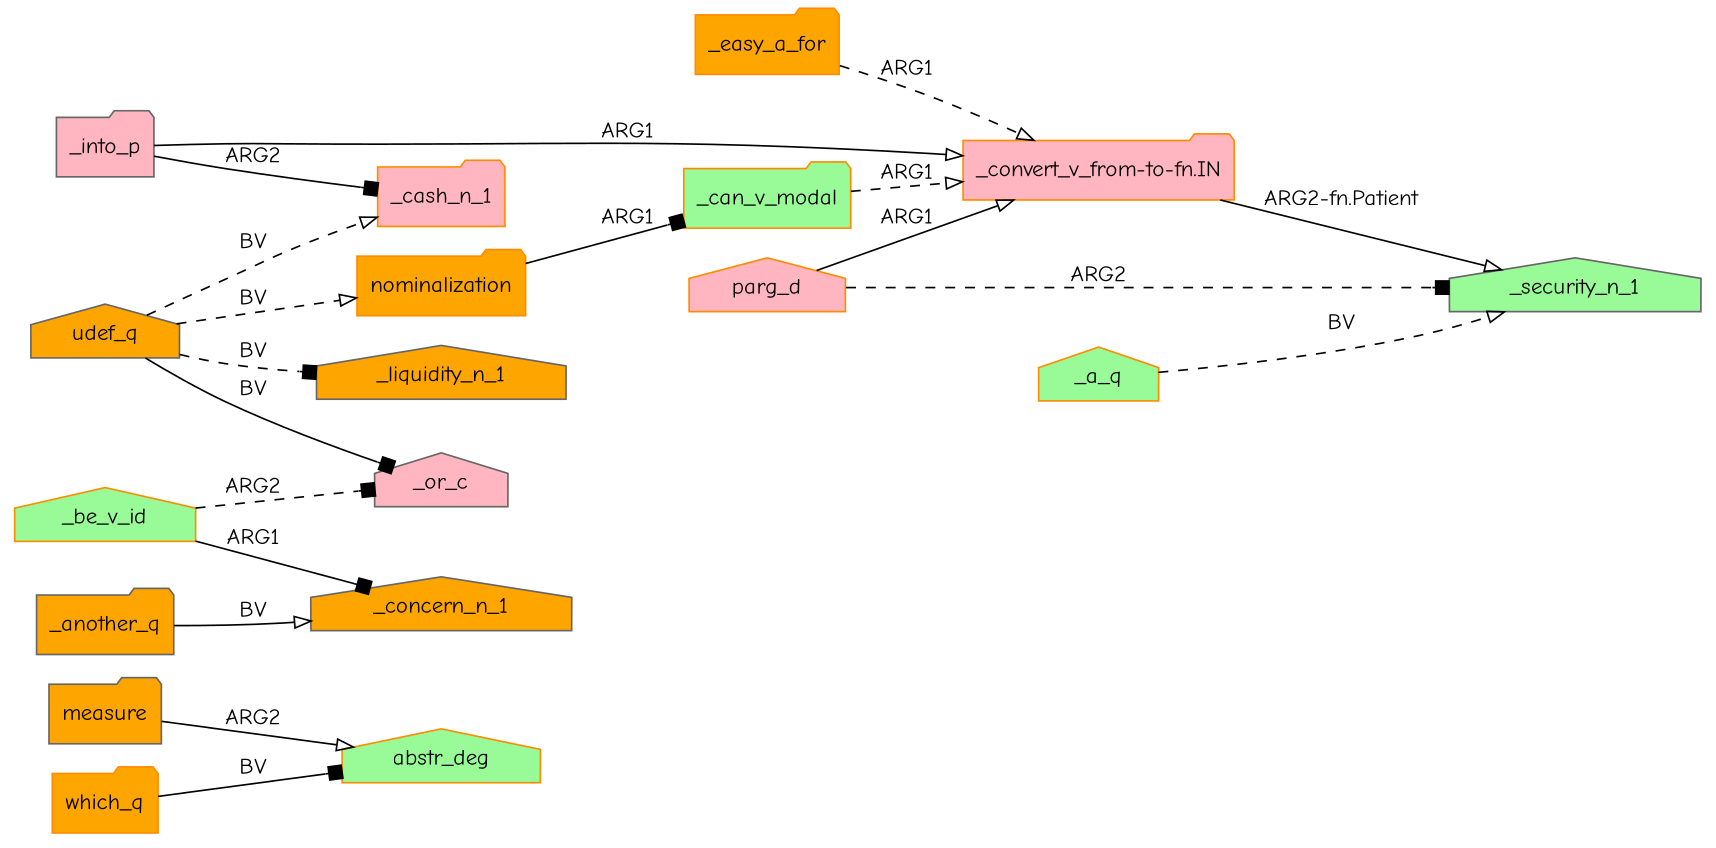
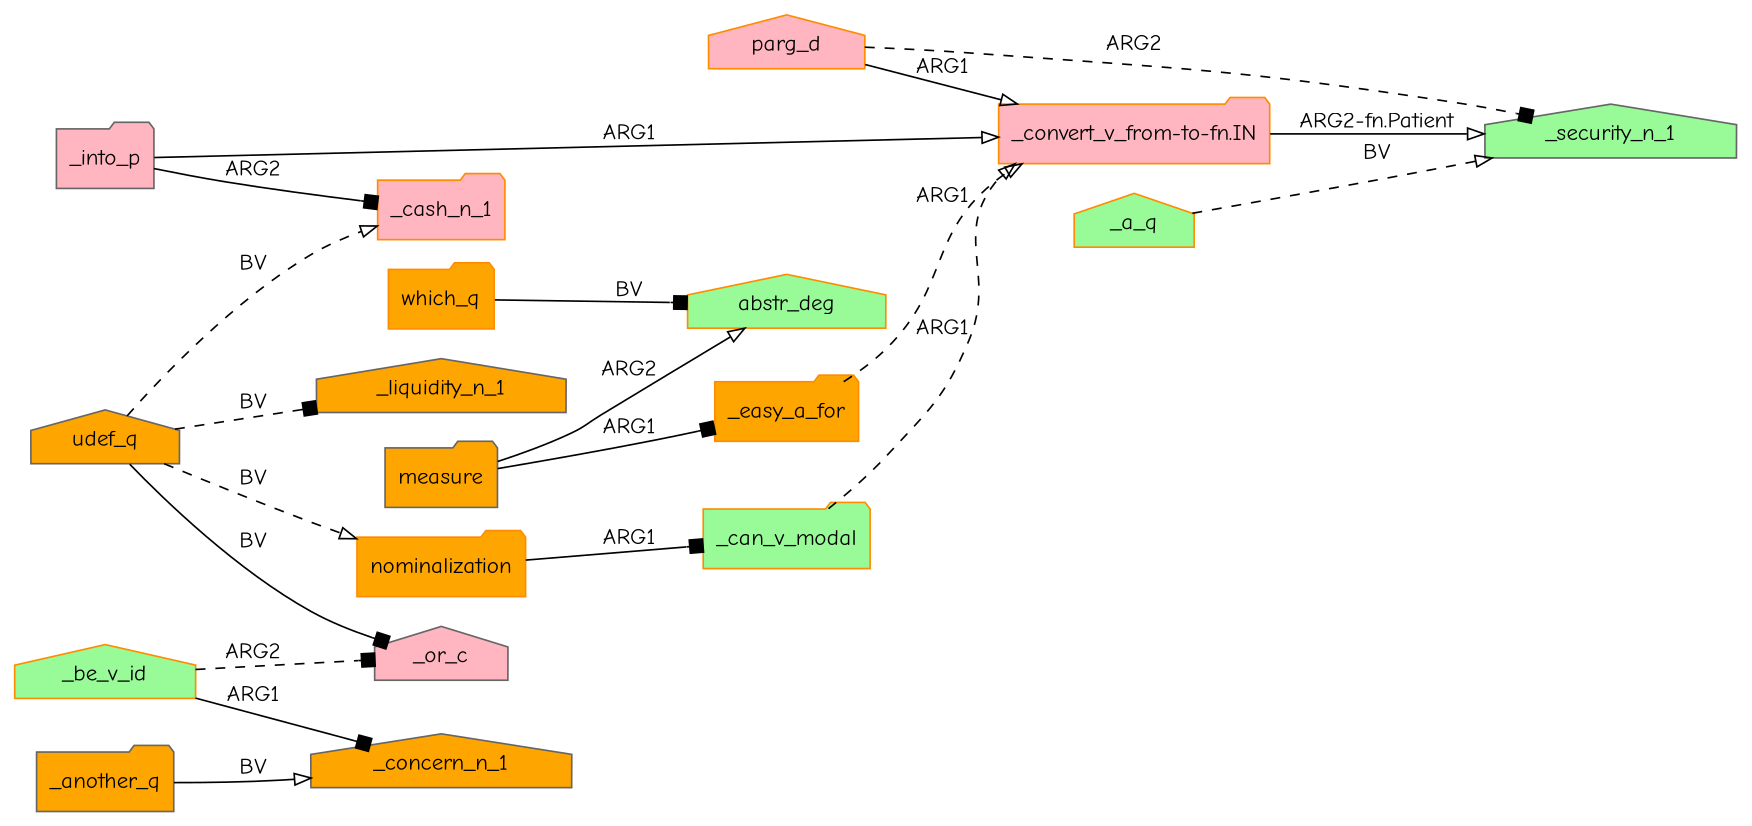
none -> (598, 451)
